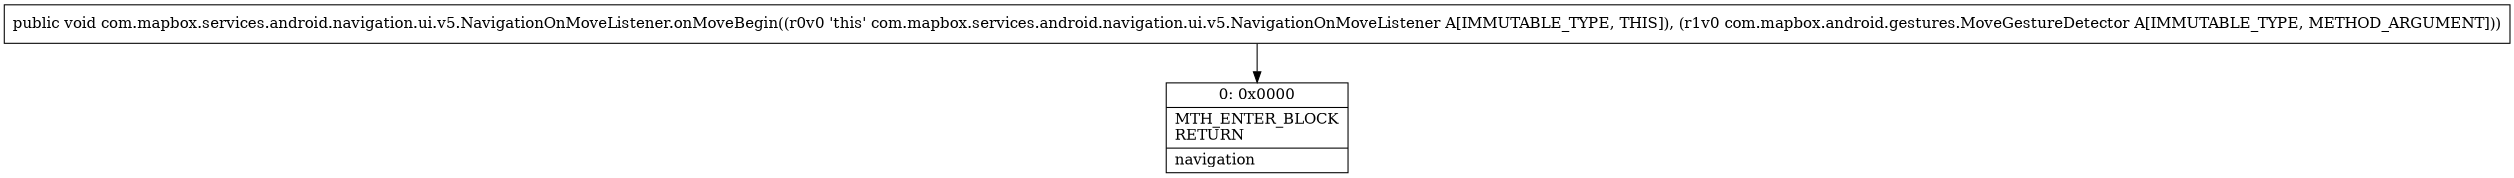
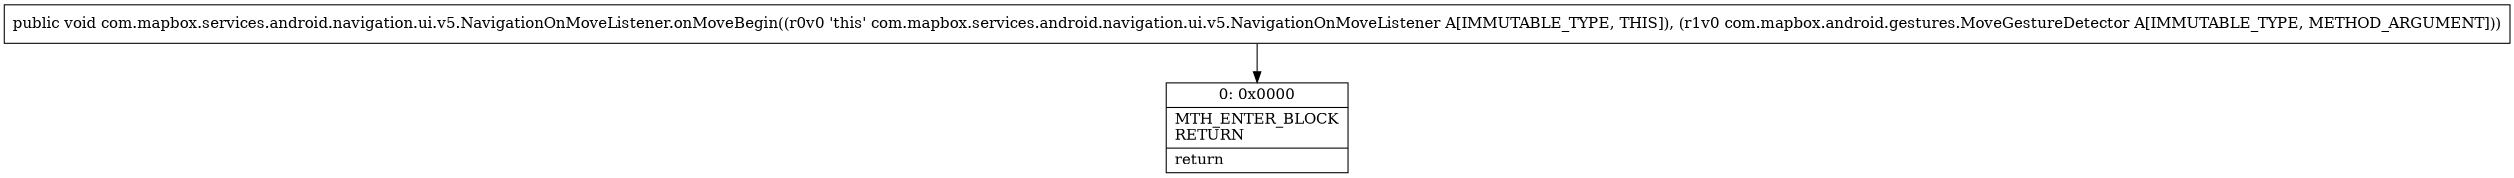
(1215, 160) -> (1199, 160)
